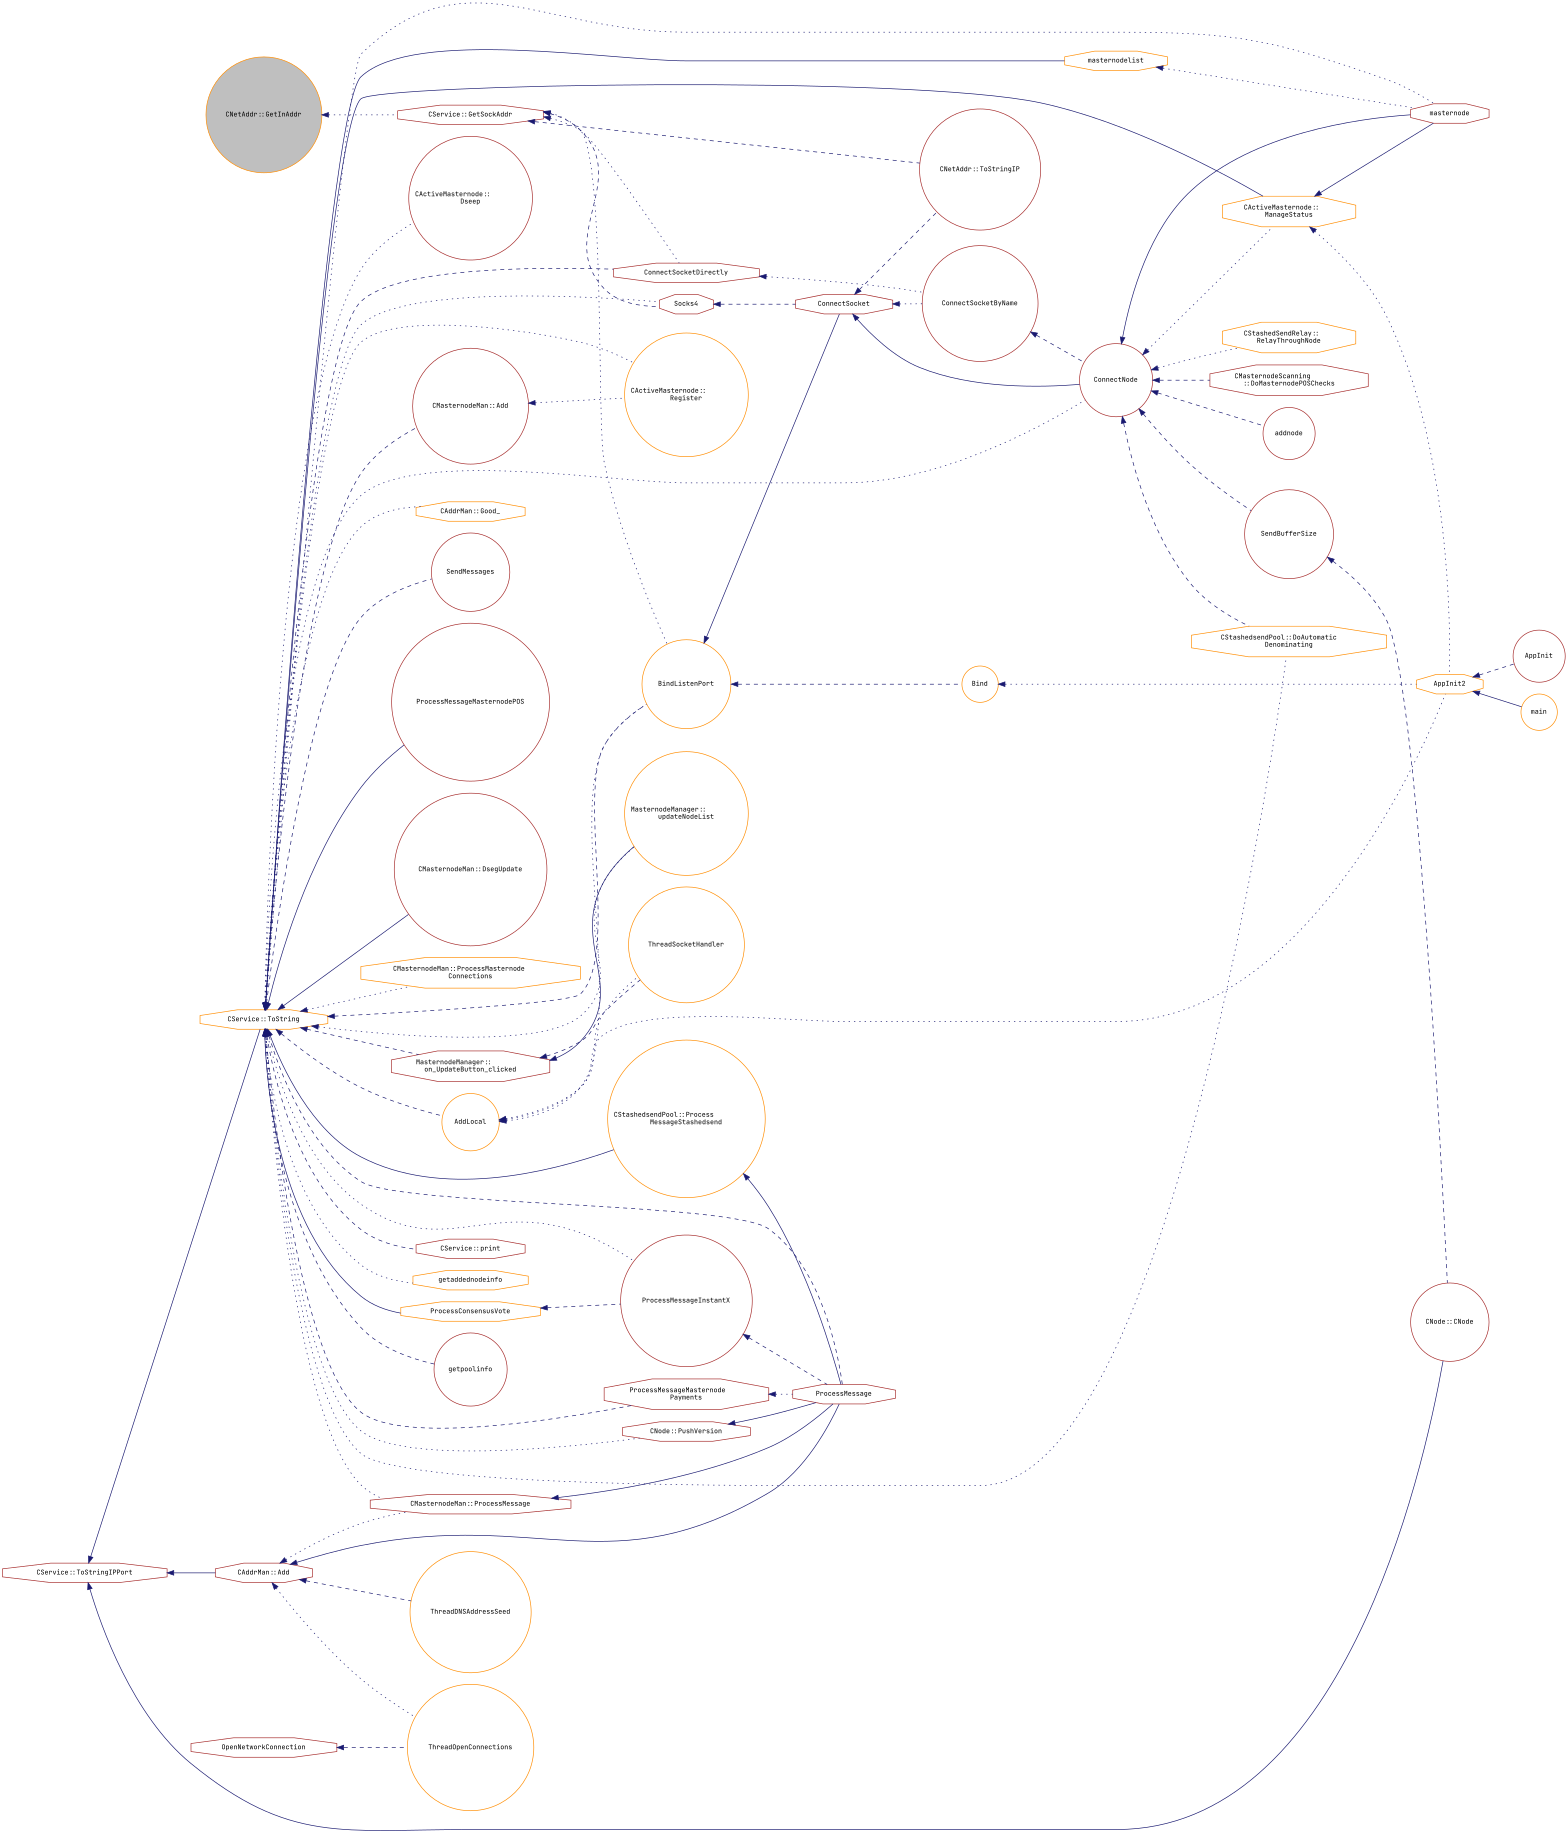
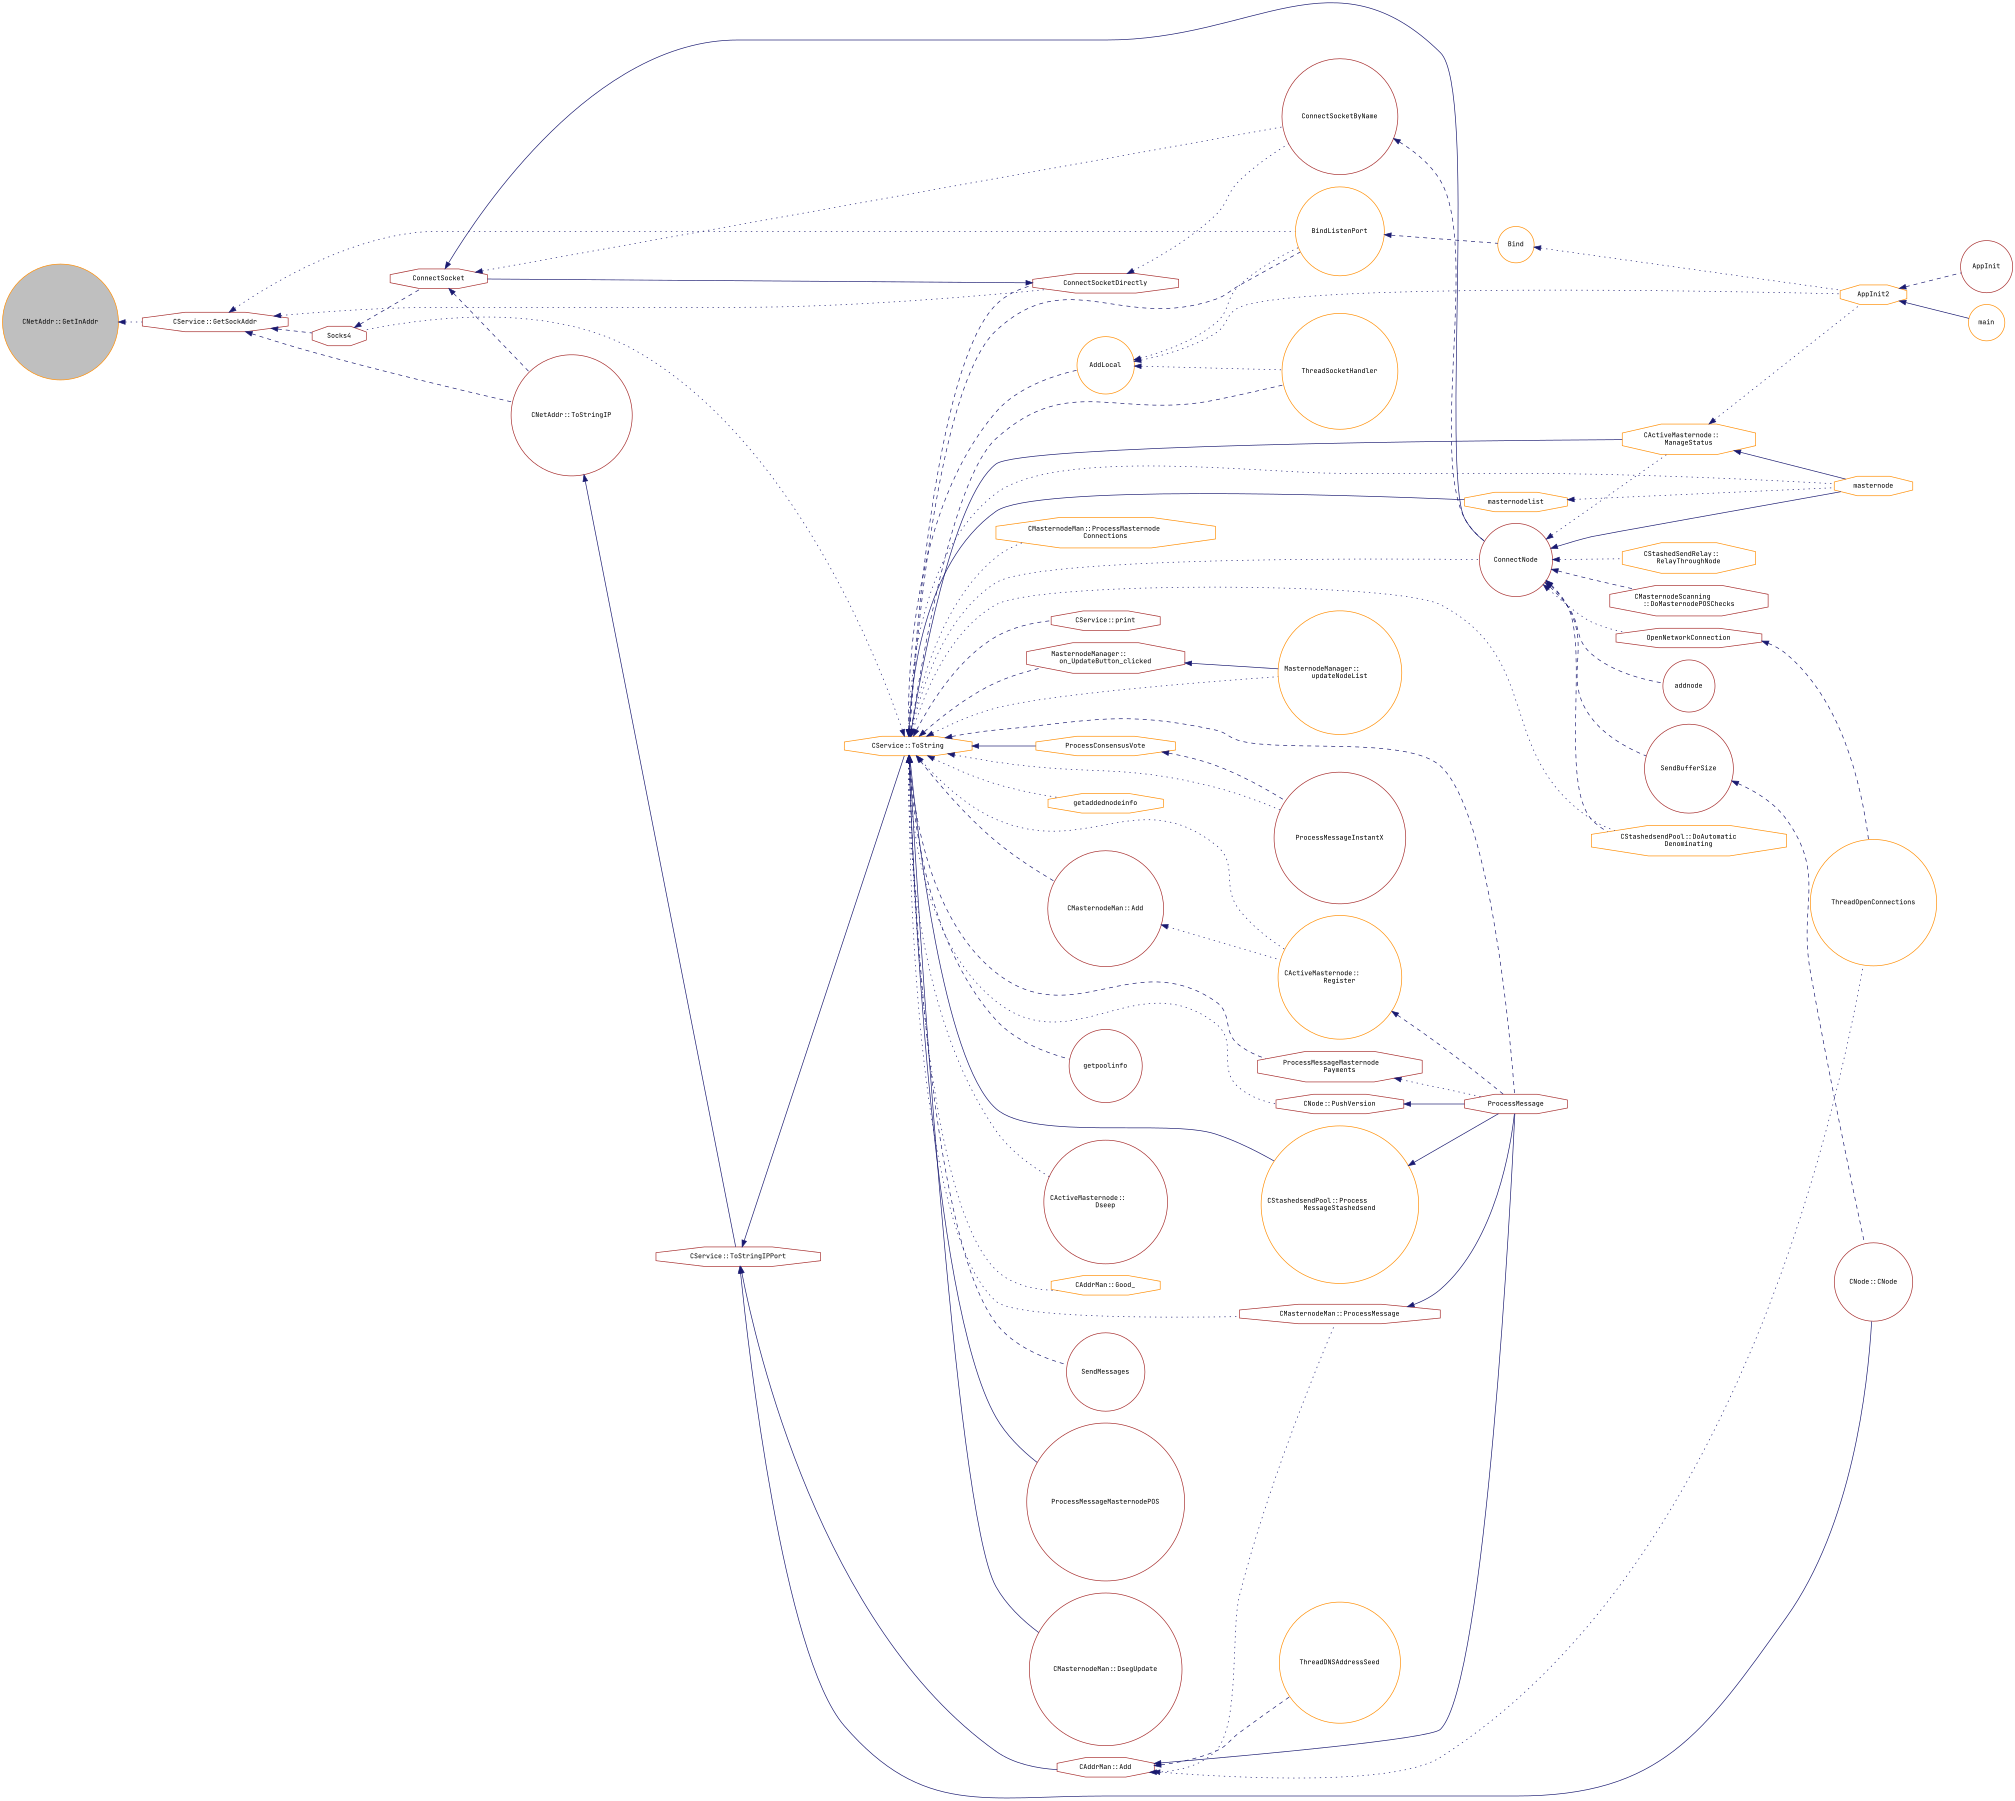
(1450, 114) -> (1874, 486)
(773, 476) -> (757, 281)
none -> (1584, 617)
none -> (660, 864)
(596, 1023) -> (994, 441)
(788, 1361) -> (1451, 1053)
